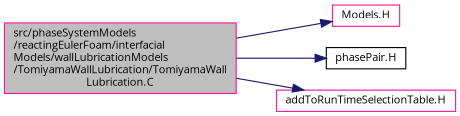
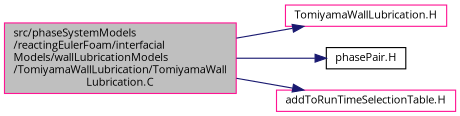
(366, 16) -> (366, 16)
